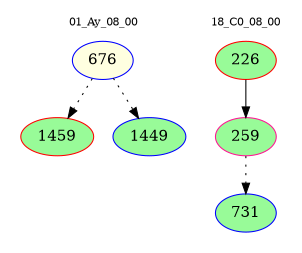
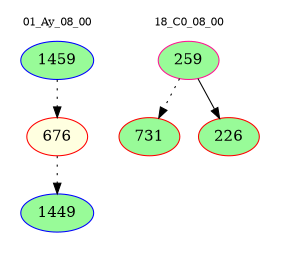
(103, 60) -> (57, 137)
(246, 93) -> (206, 94)
(83, 94) -> (57, 93)
(57, 137) -> (57, 60)
(246, 213) -> (149, 137)
